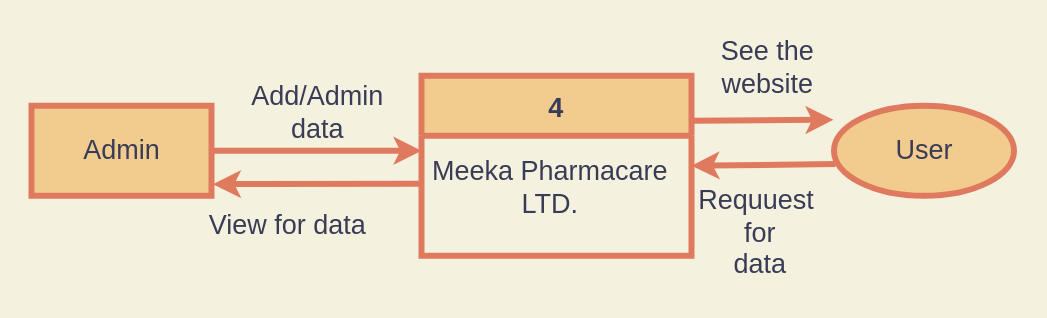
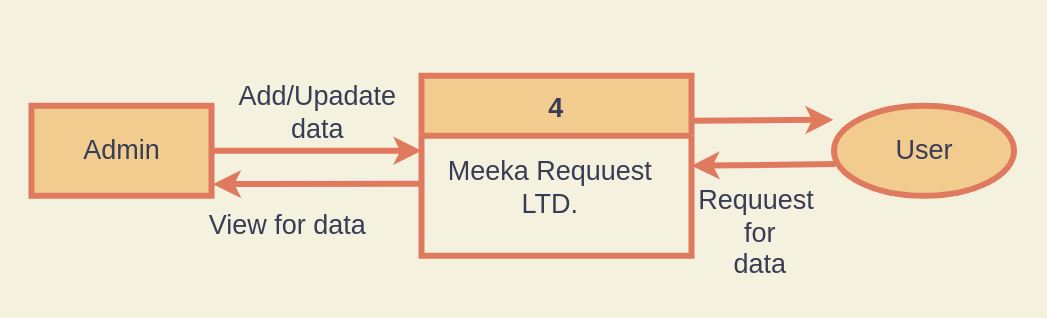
(767, 68) -> none
(318, 113) -> (318, 113)
(551, 188) -> (551, 188)
